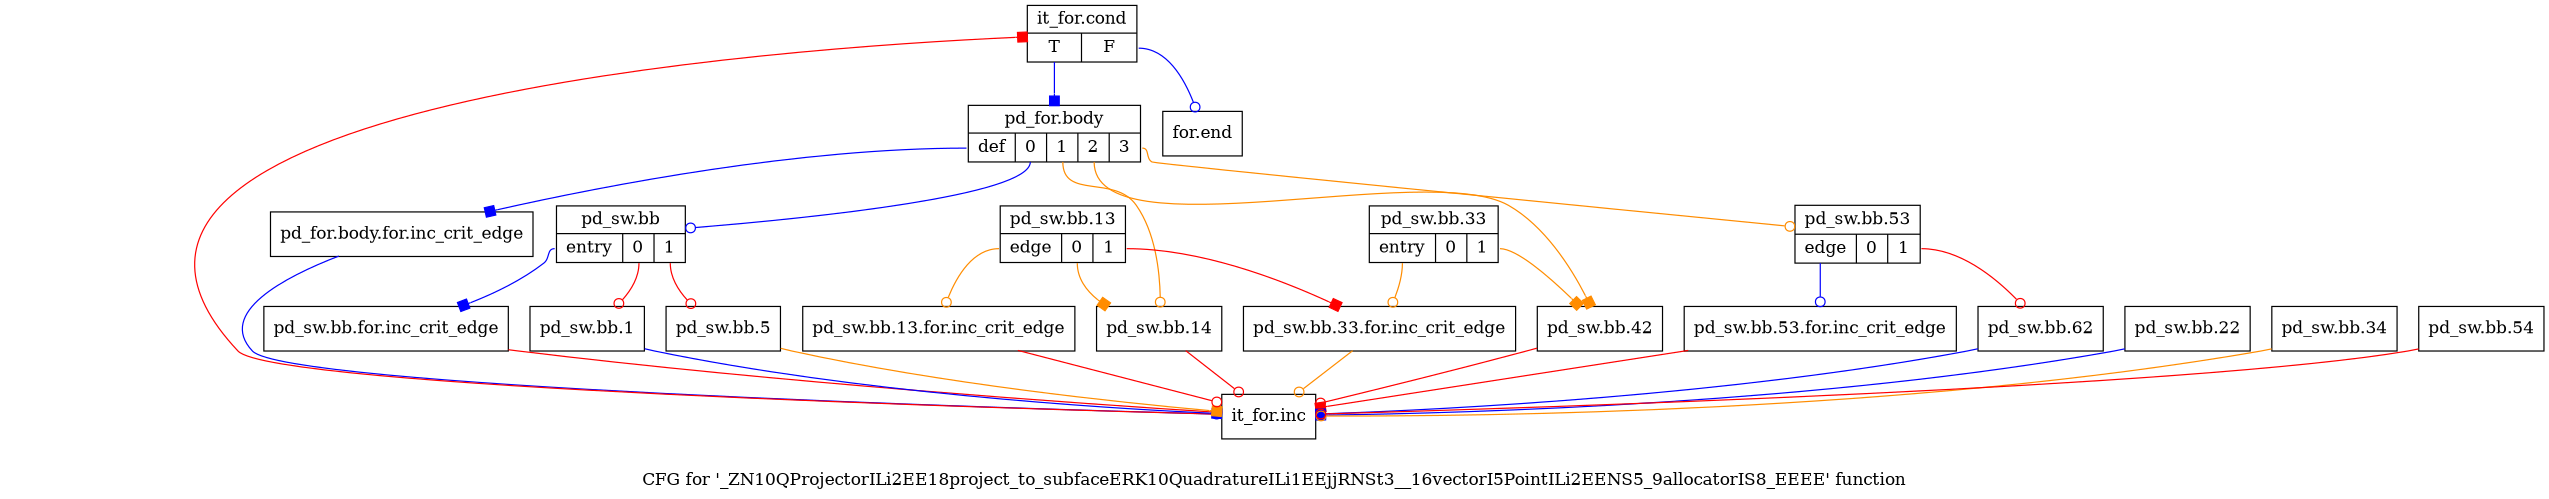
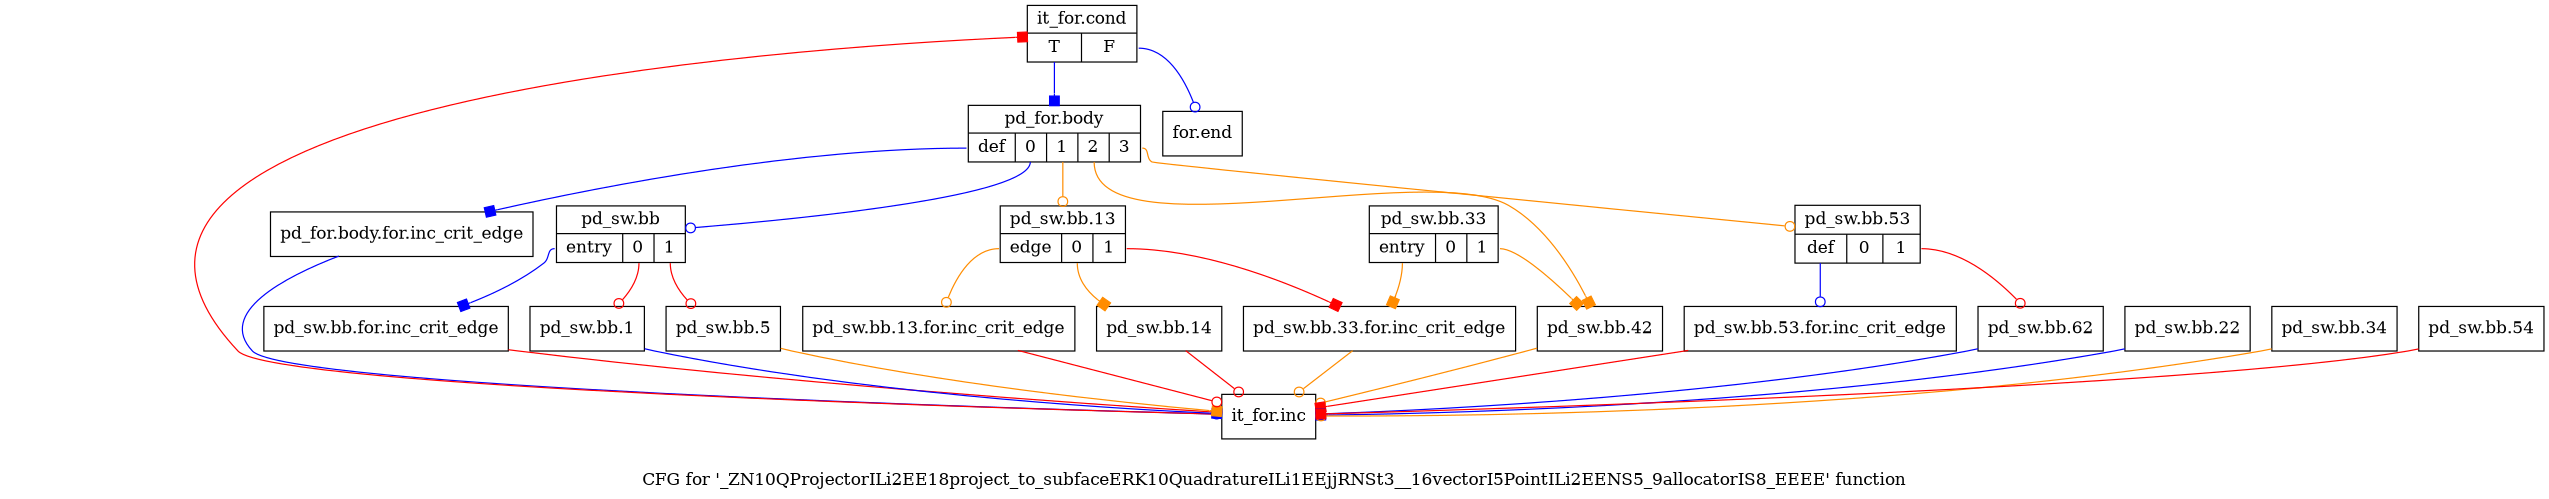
(1137, 207) -> (1063, 179)
(1826, 248) -> (1821, 248)
(1400, 281) -> (1400, 281)
(1431, 376) -> (1431, 376)
(2146, 377) -> (2146, 377)
